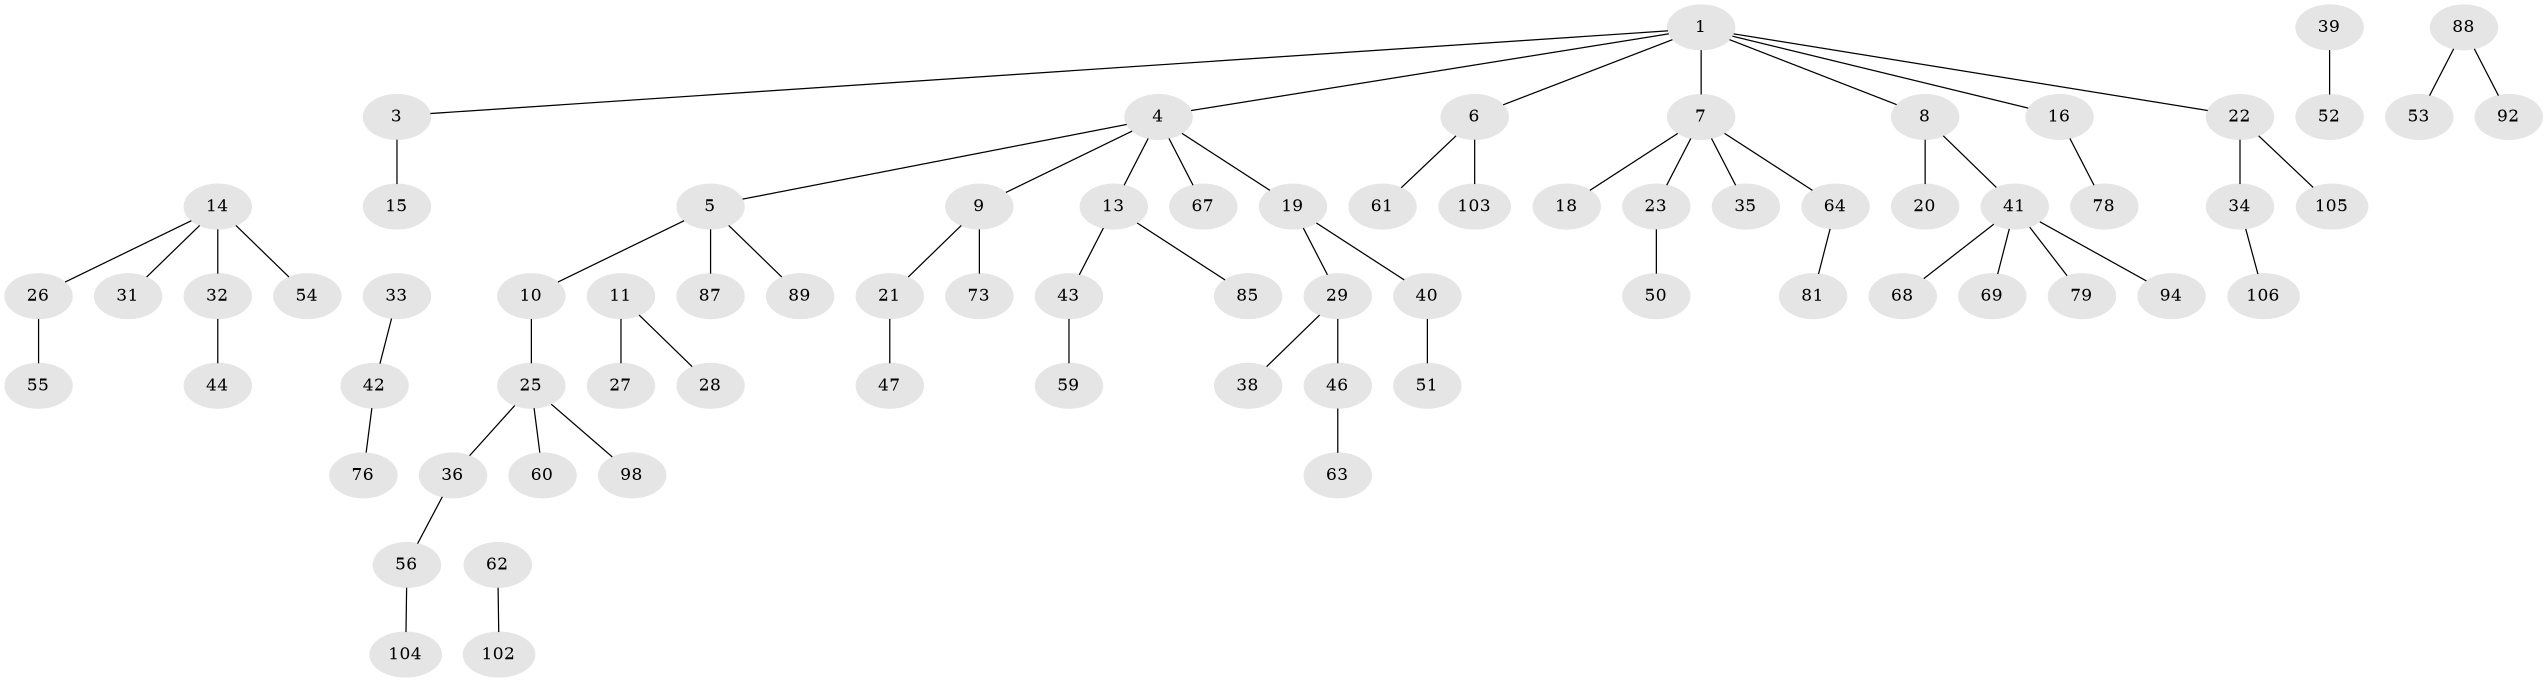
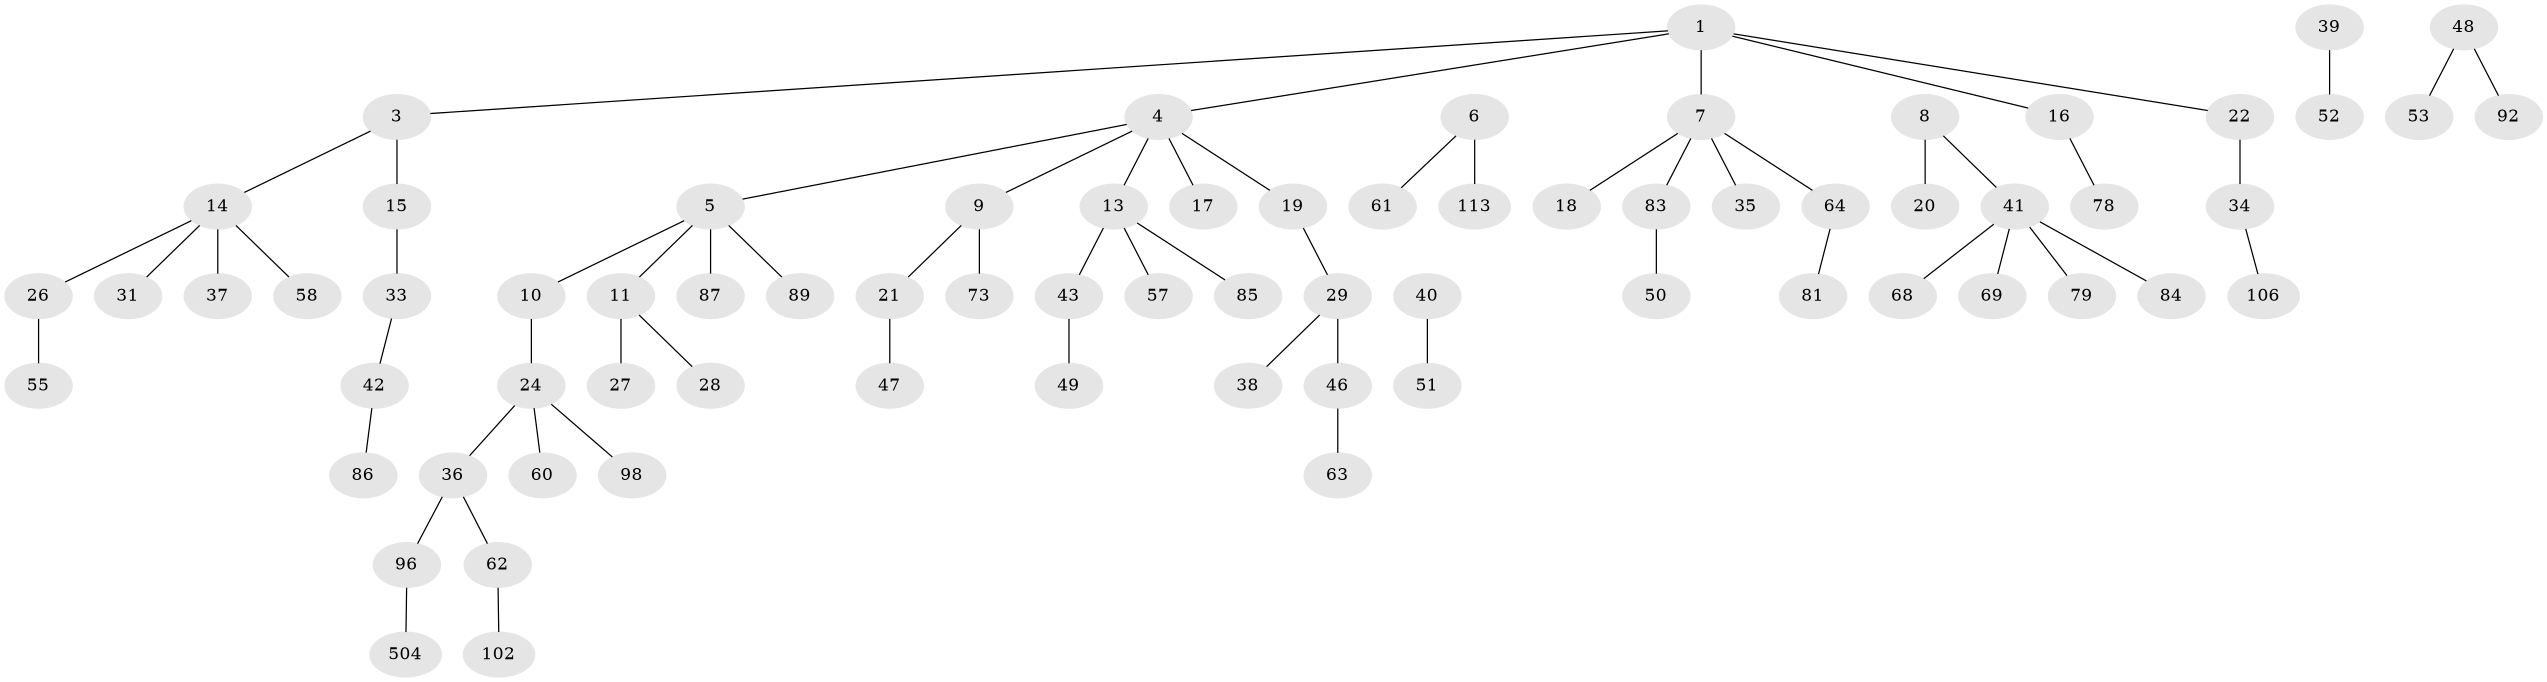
(2464, 27) -> (2464, 27)
(1588, 72) -> none
(1813, 72) -> none
none -> (307, 162)
(1203, 207) -> (1203, 207)
(1475, 207) -> (1475, 207)
(1656, 207) -> (1656, 207)
(2332, 207) -> none
none -> (666, 251)
(1360, 251) -> none
none -> (397, 252)
(218, 296) -> (218, 296)
(307, 296) -> (307, 296)
none -> (1159, 296)
(2172, 296) -> (2172, 296)
(218, 386) -> none
(531, 386) -> (531, 386)
(1069, 386) -> (1069, 386)
(363, 475) -> (363, 475)
none -> (475, 520)
(407, 565) -> (407, 565)
(406, 655) -> (406, 655)
